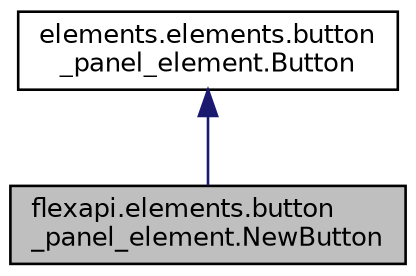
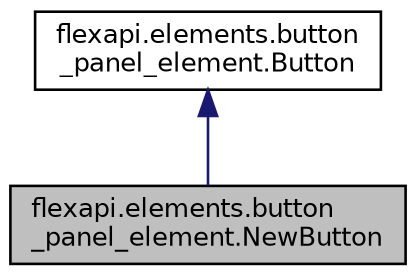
(208, 51) -> (208, 51)
